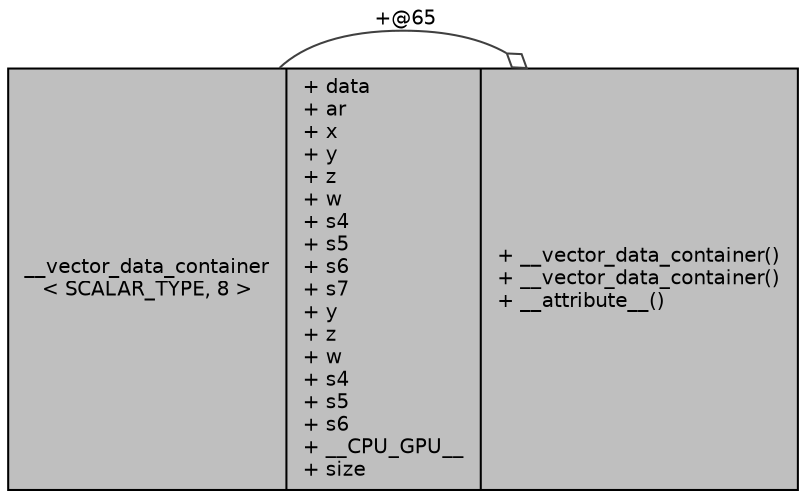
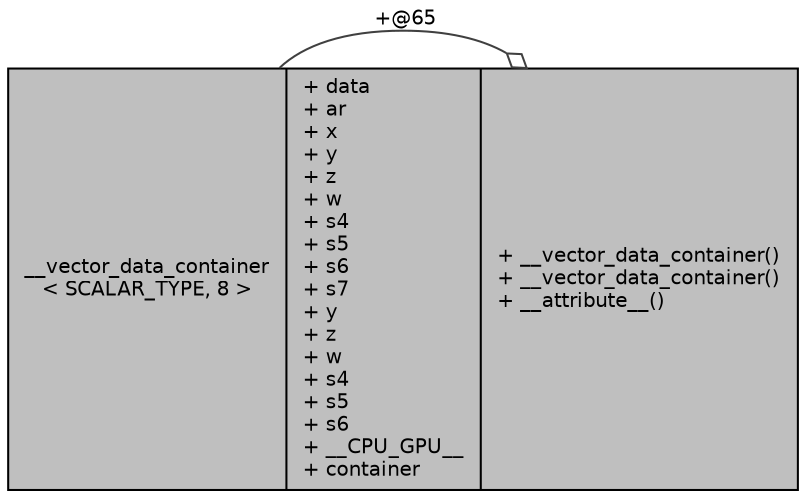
(334, 470) -> (362, 470)
